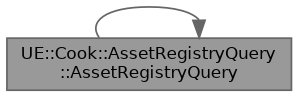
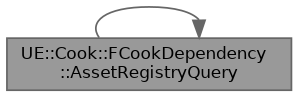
(149, 64) -> (149, 64)
